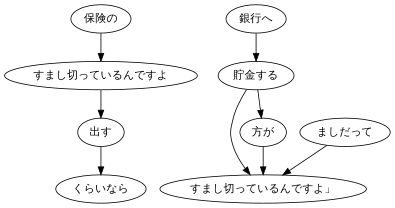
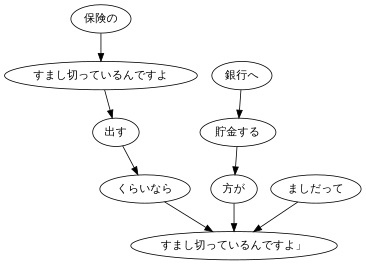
(231, 129) -> (185, 215)
